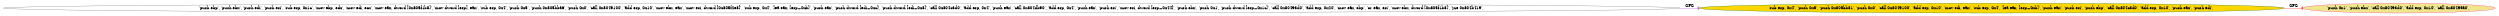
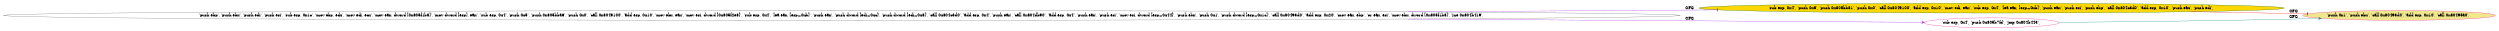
none -> (1992, 23)
